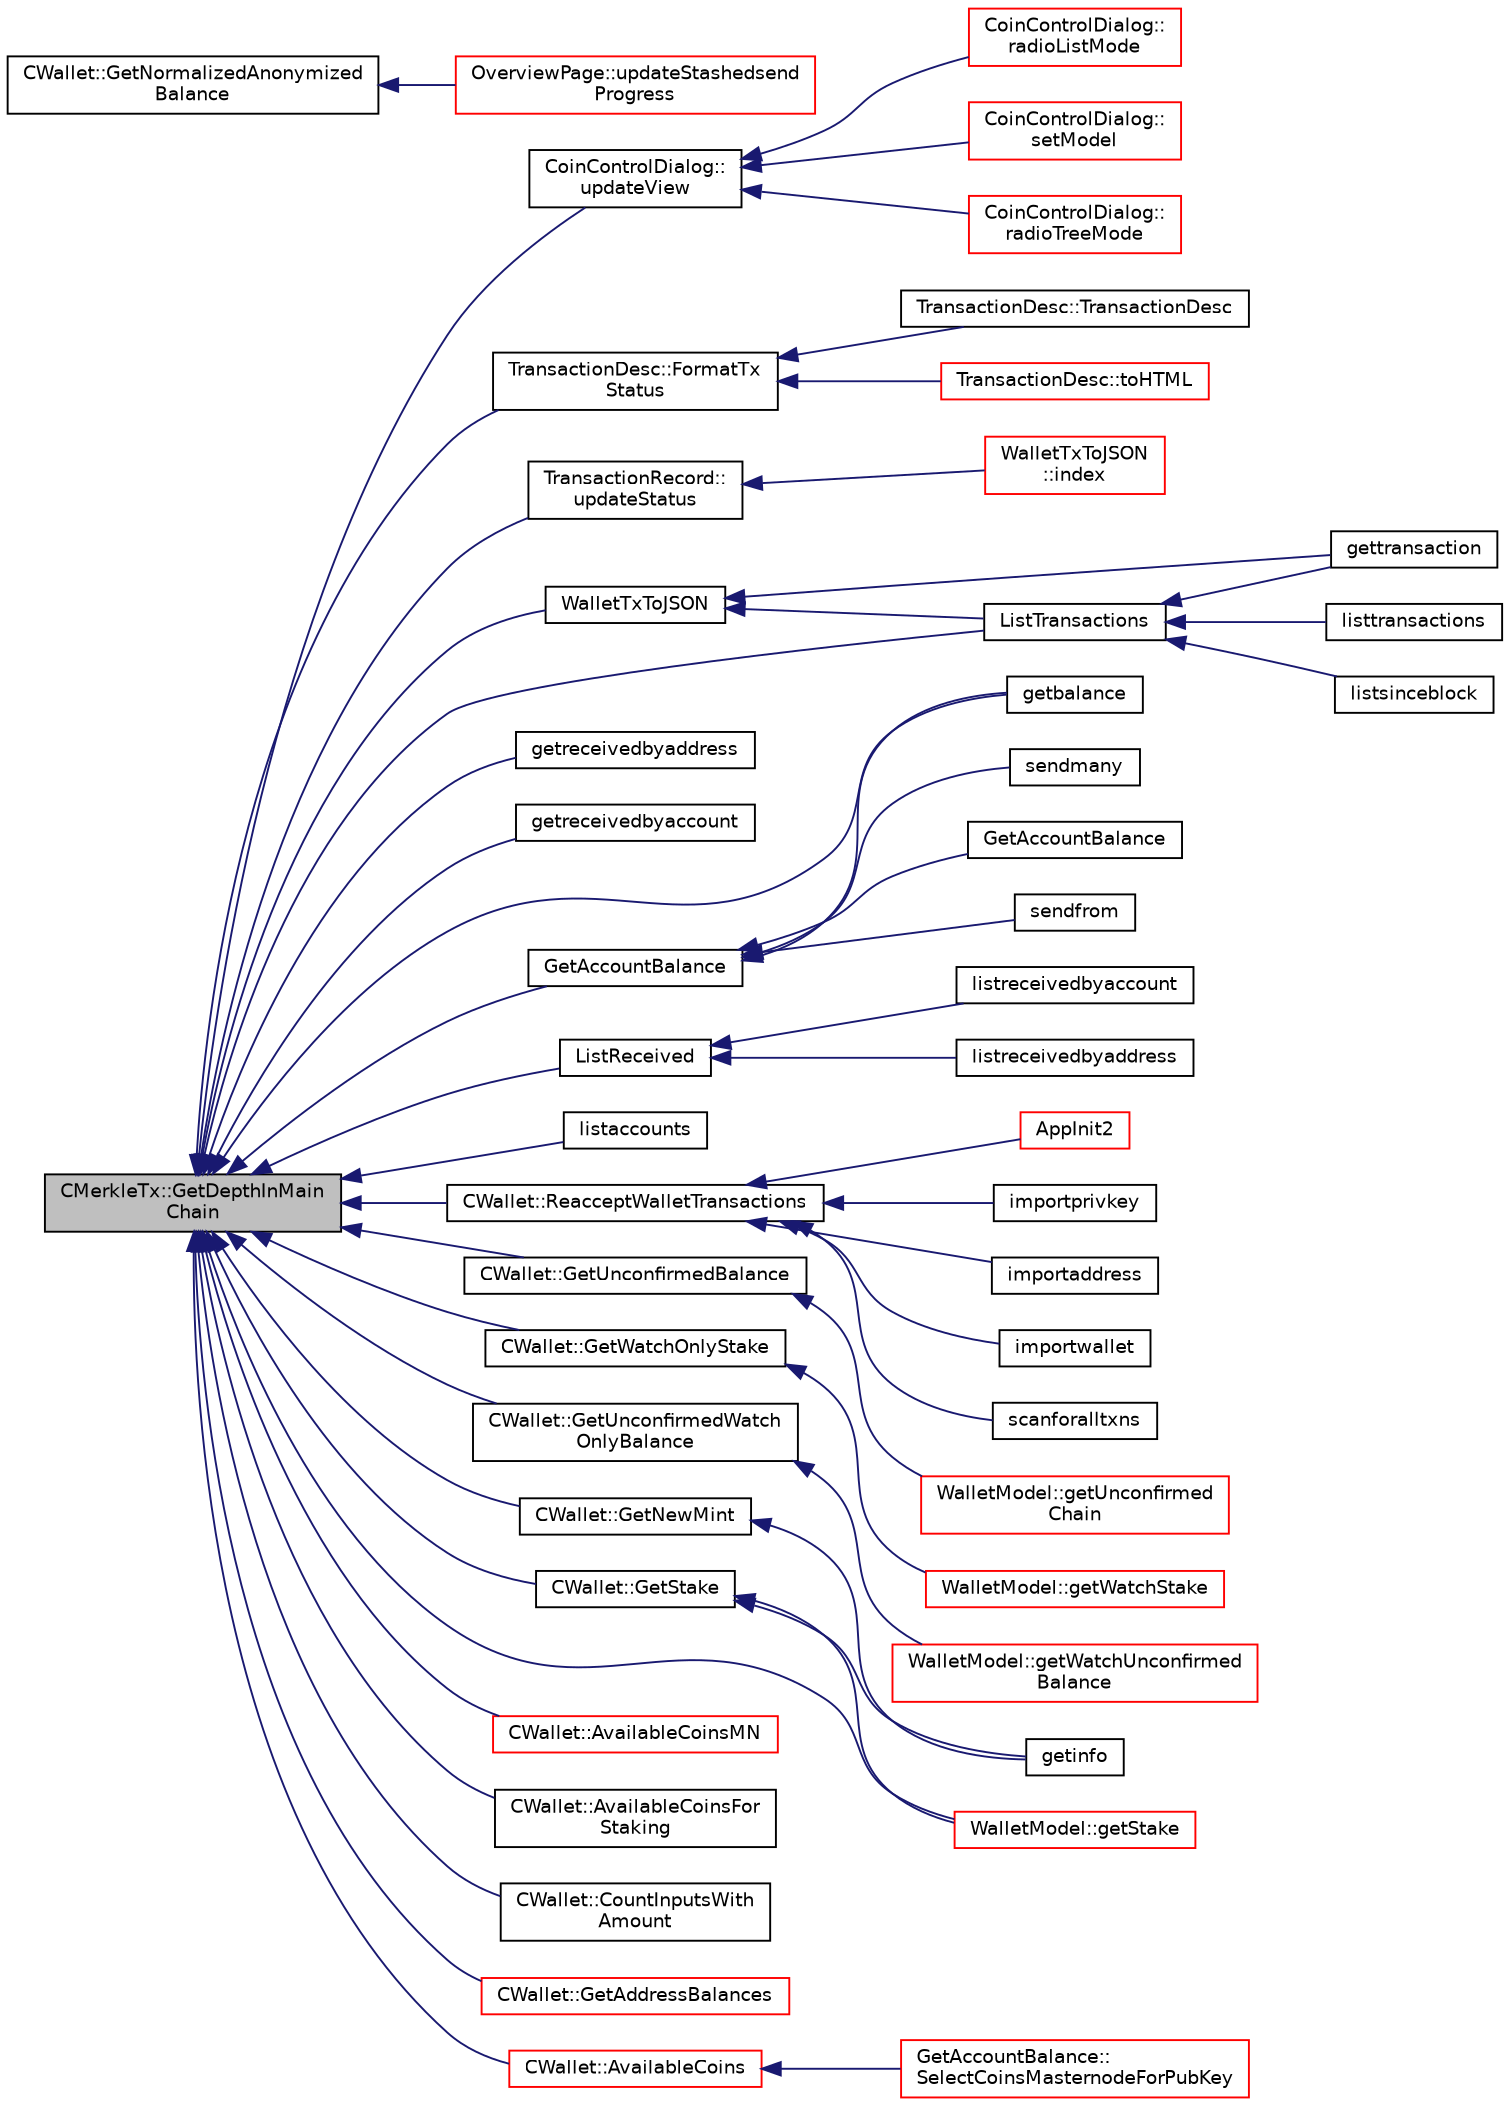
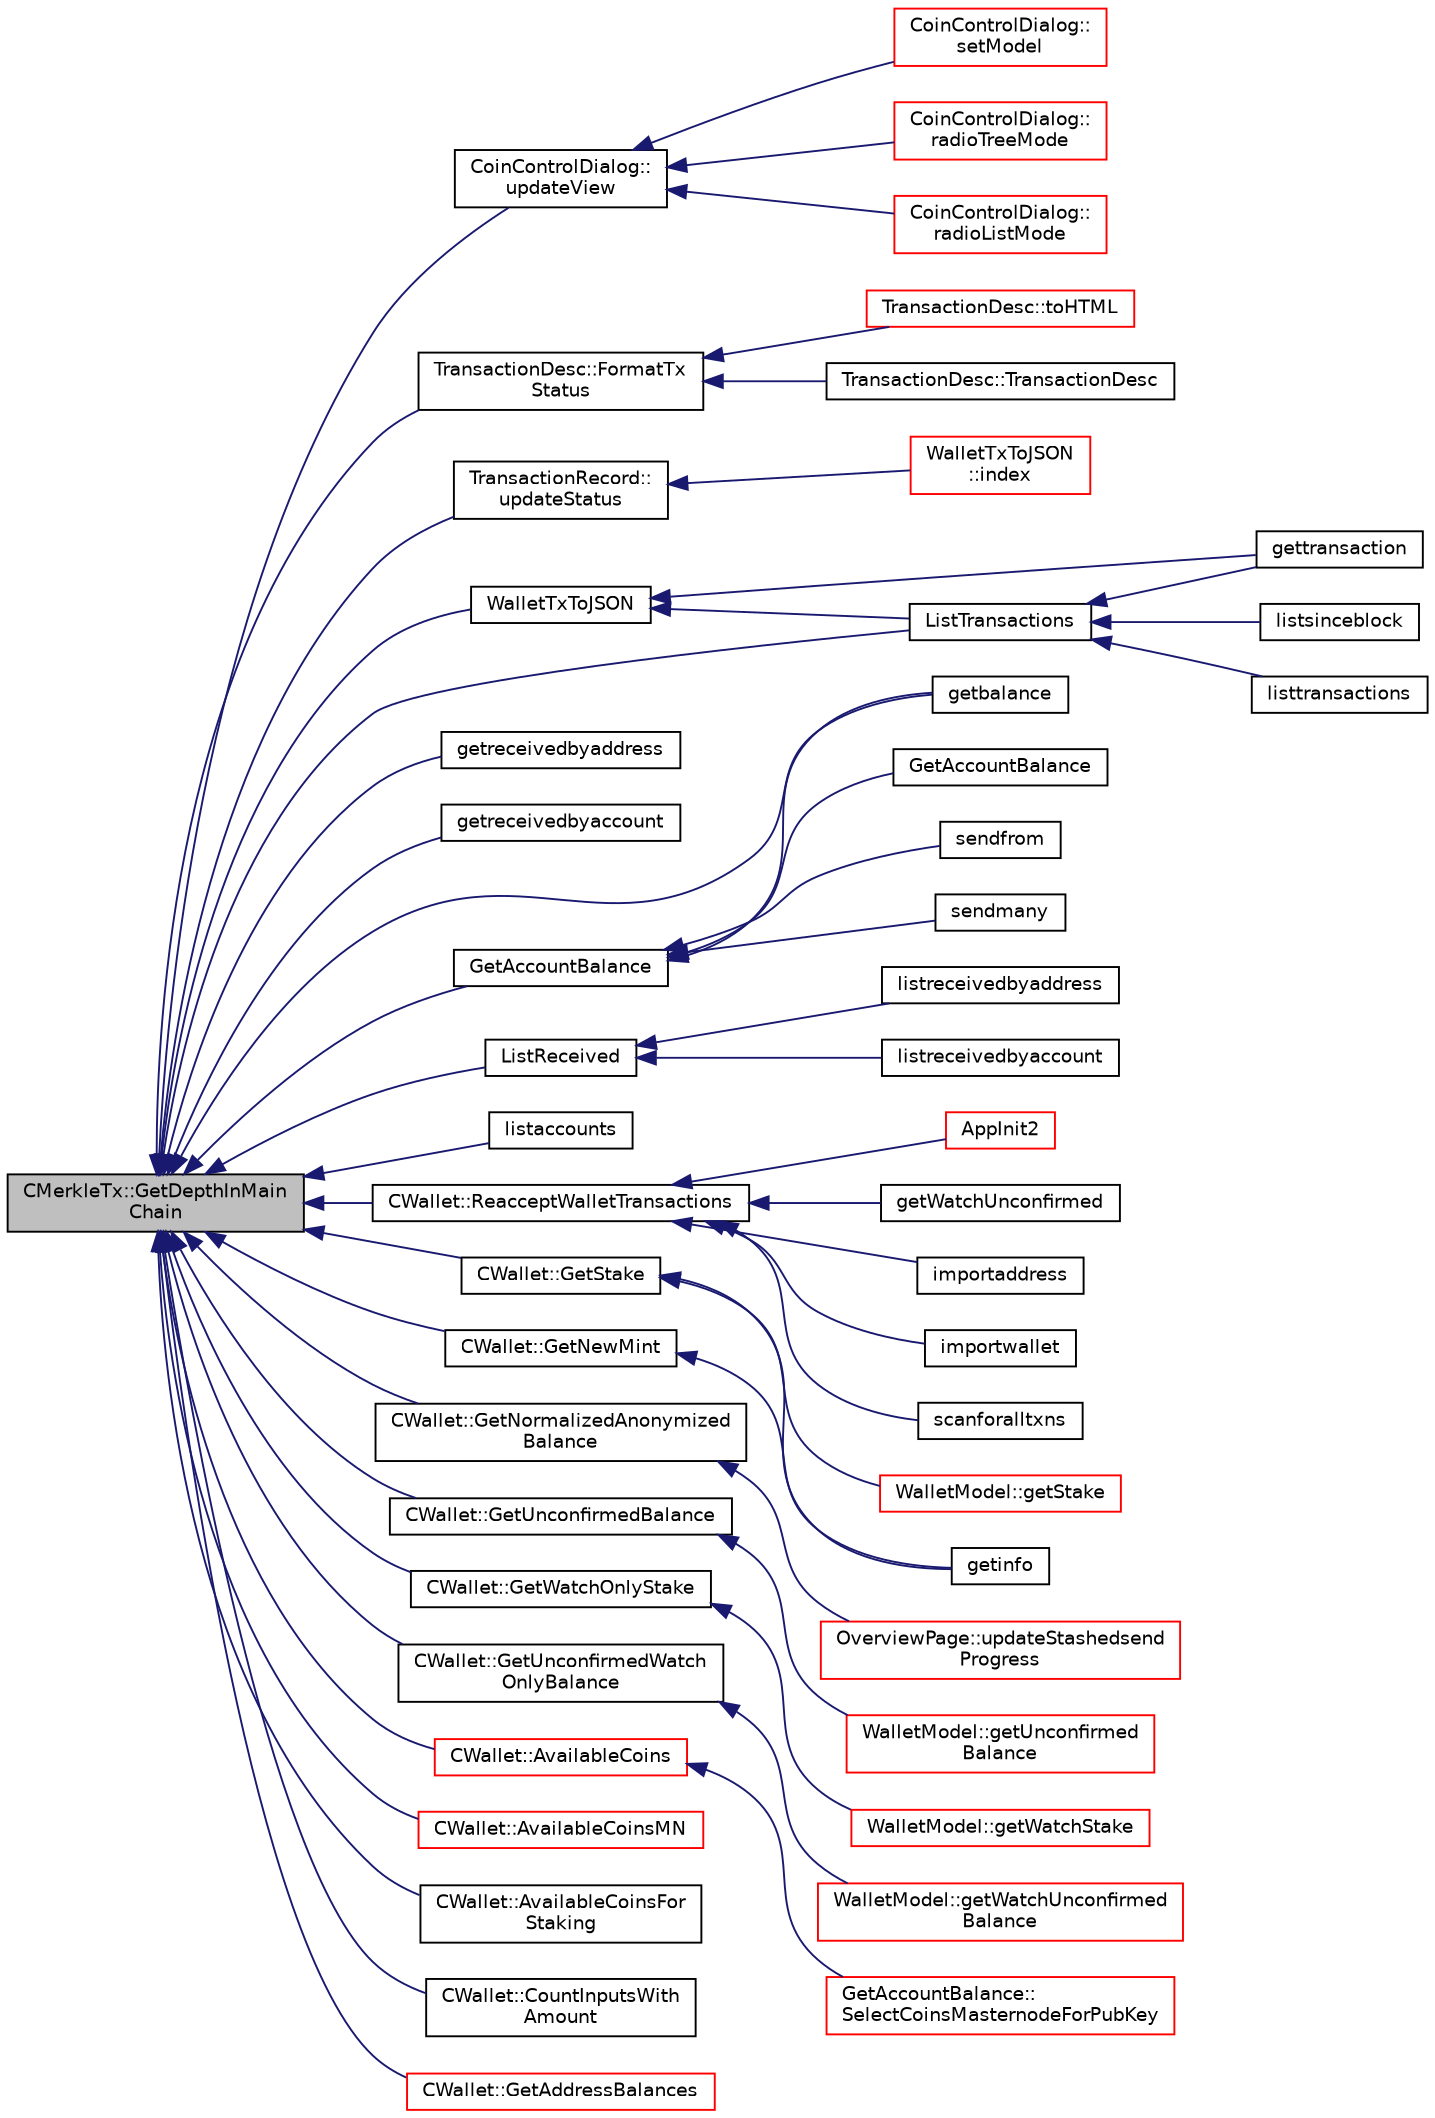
(1075, 1203) -> (1000, 1203)
(1075, 1505) -> (1000, 1744)
(504, 1655) -> (299, 1337)
